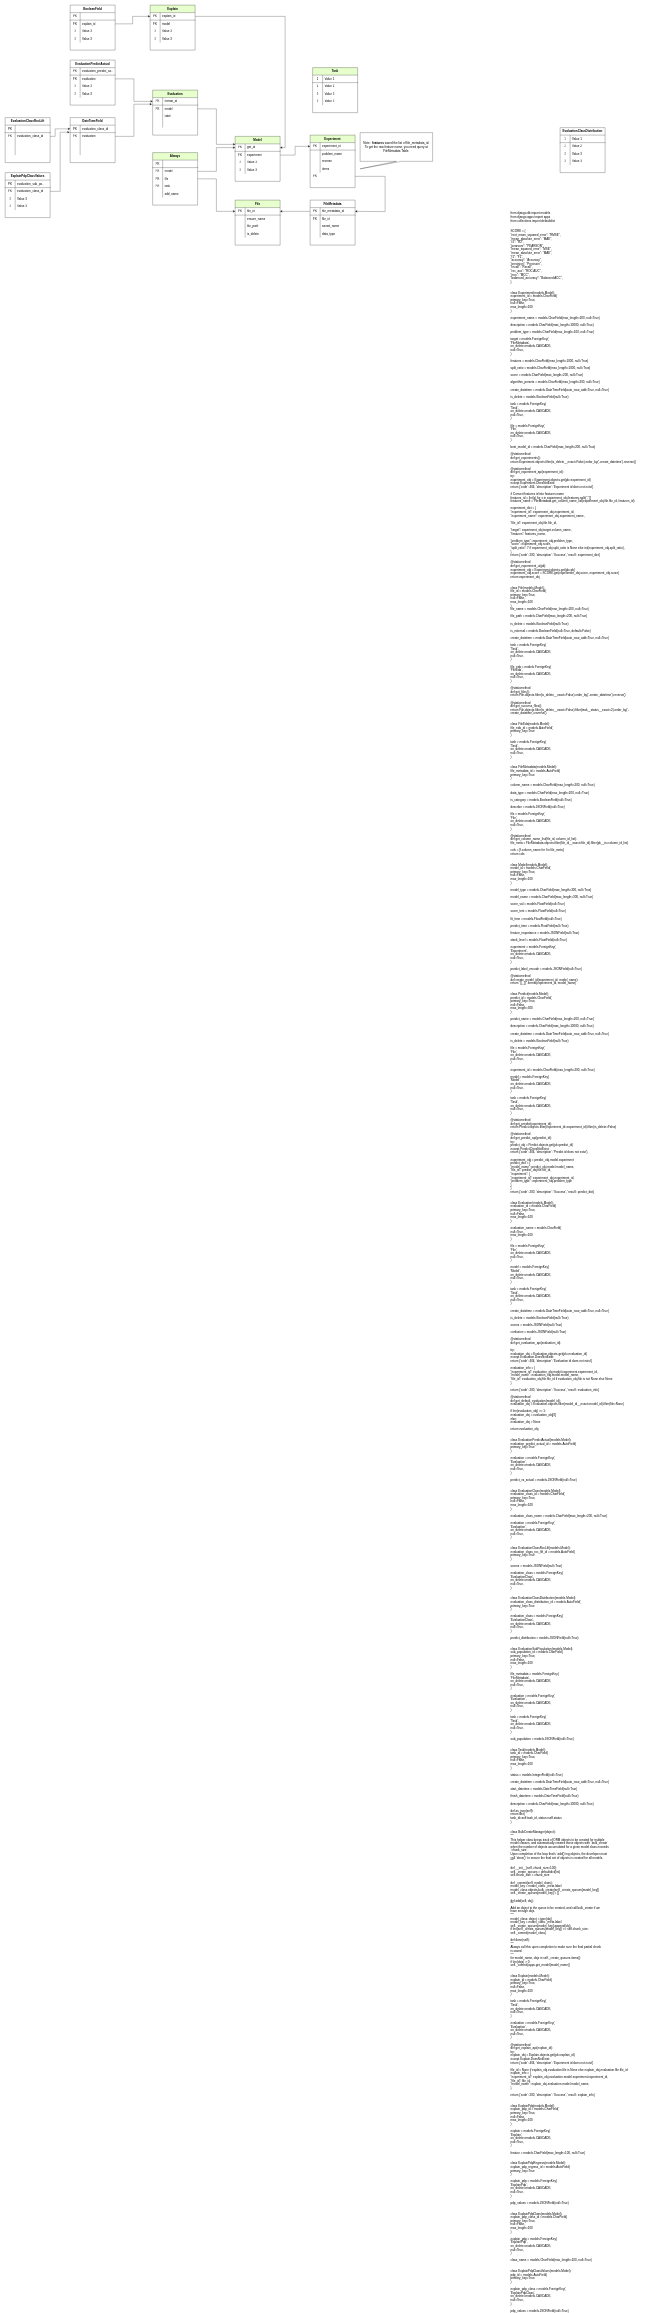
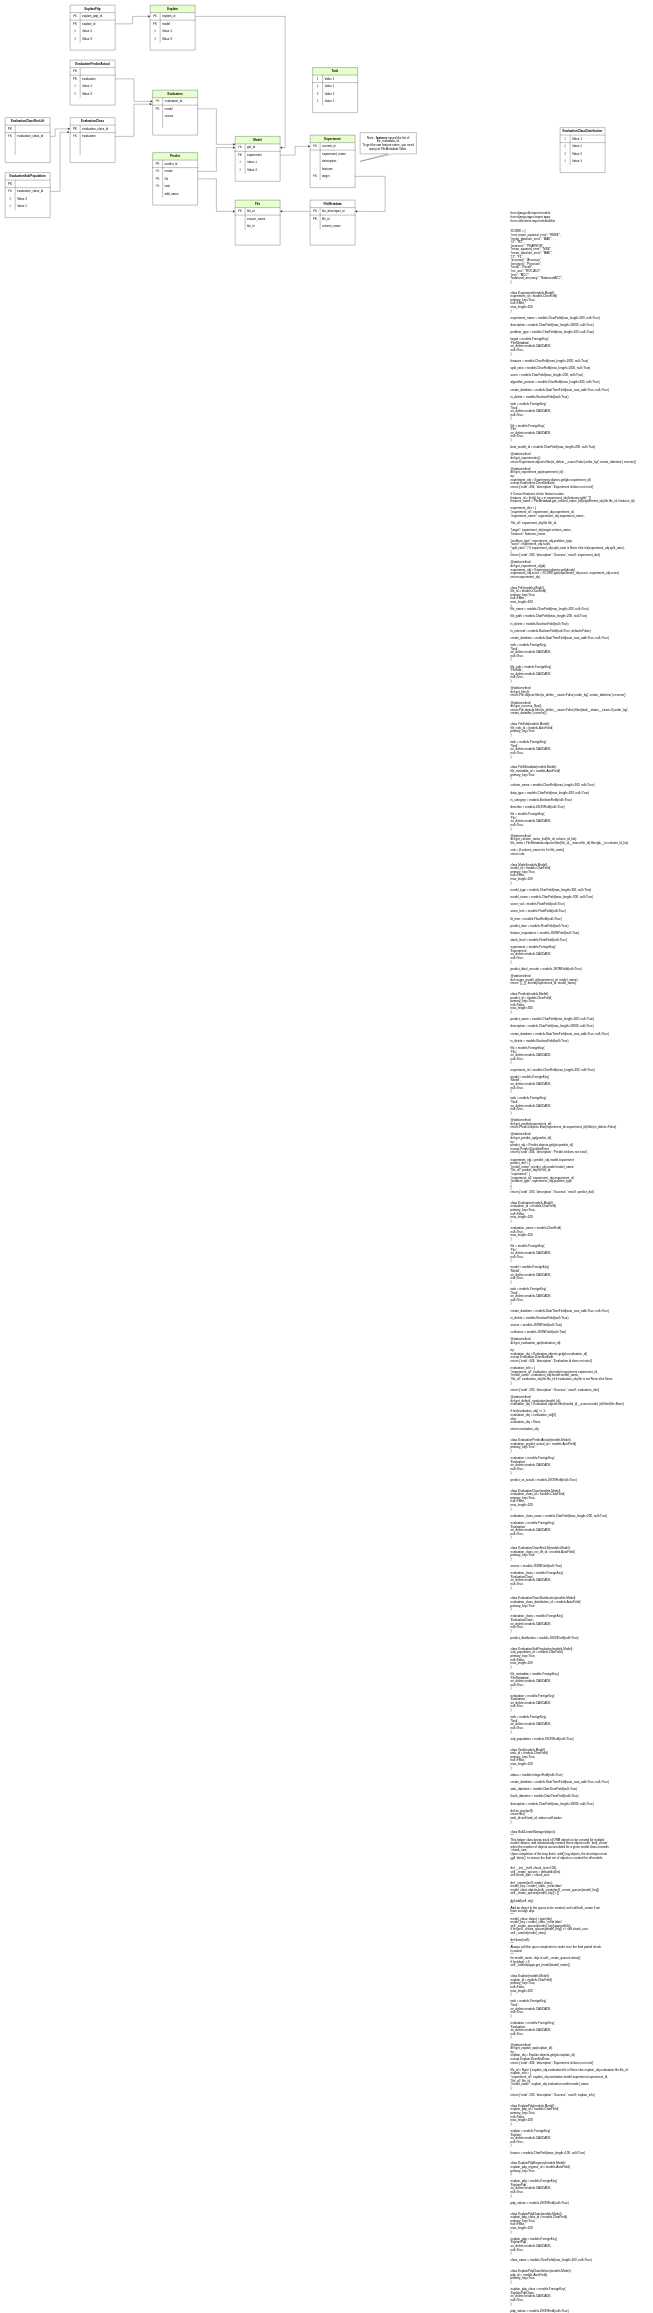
(93, 9) -> (93, 9)
none -> (98, 16)
(98, 71) -> none
(172, 101) -> (174, 101)
(168, 116) -> (170, 116)
(93, 122) -> (93, 122)
(332, 146) -> (329, 146)
(396, 151) -> (388, 147)
(332, 154) -> (334, 154)
(175, 157) -> (175, 157)
(328, 161) -> (331, 161)
none -> (180, 164)
(326, 169) -> (329, 169)
none -> (338, 176)
(28, 177) -> (28, 177)
(33, 184) -> none
(334, 211) -> (335, 211)
(254, 226) -> (253, 226)
(331, 226) -> (331, 226)
(263, 234) -> none
(338, 234) -> none
